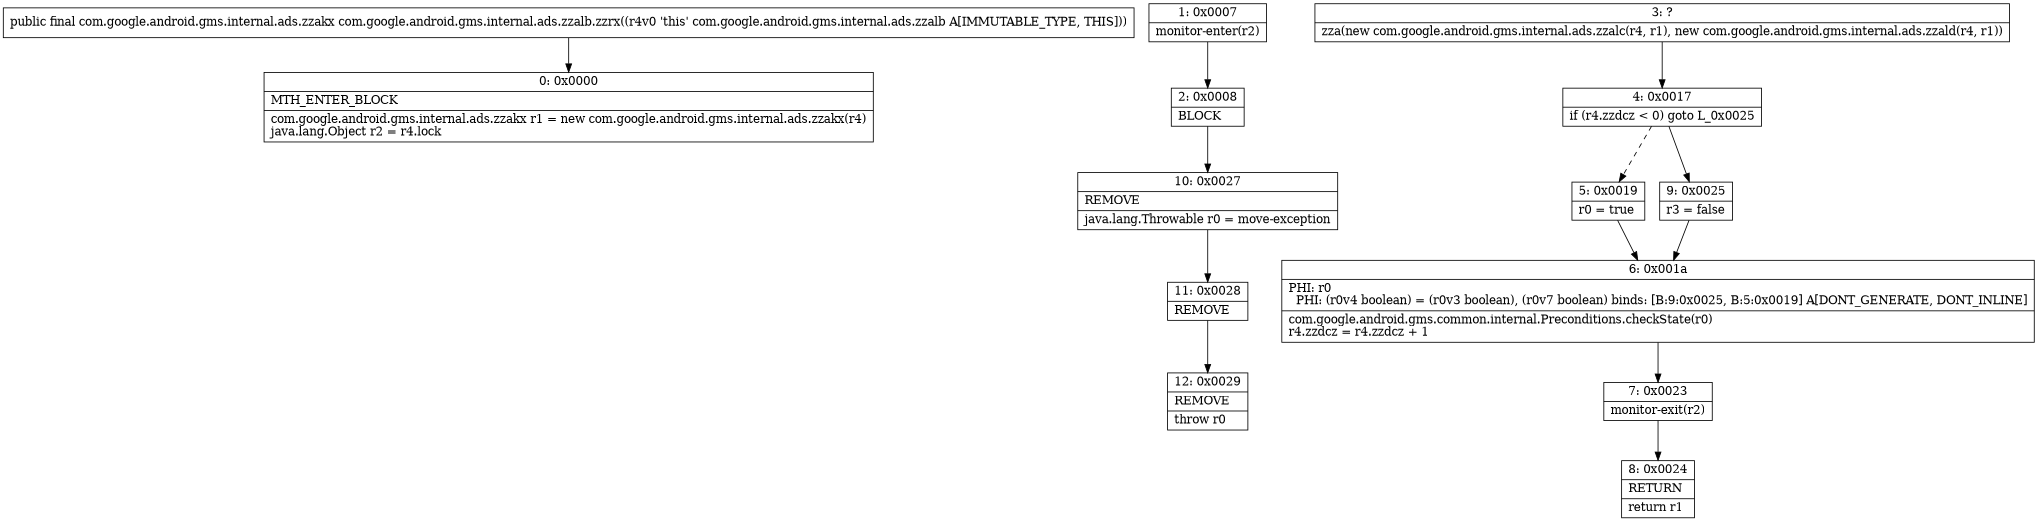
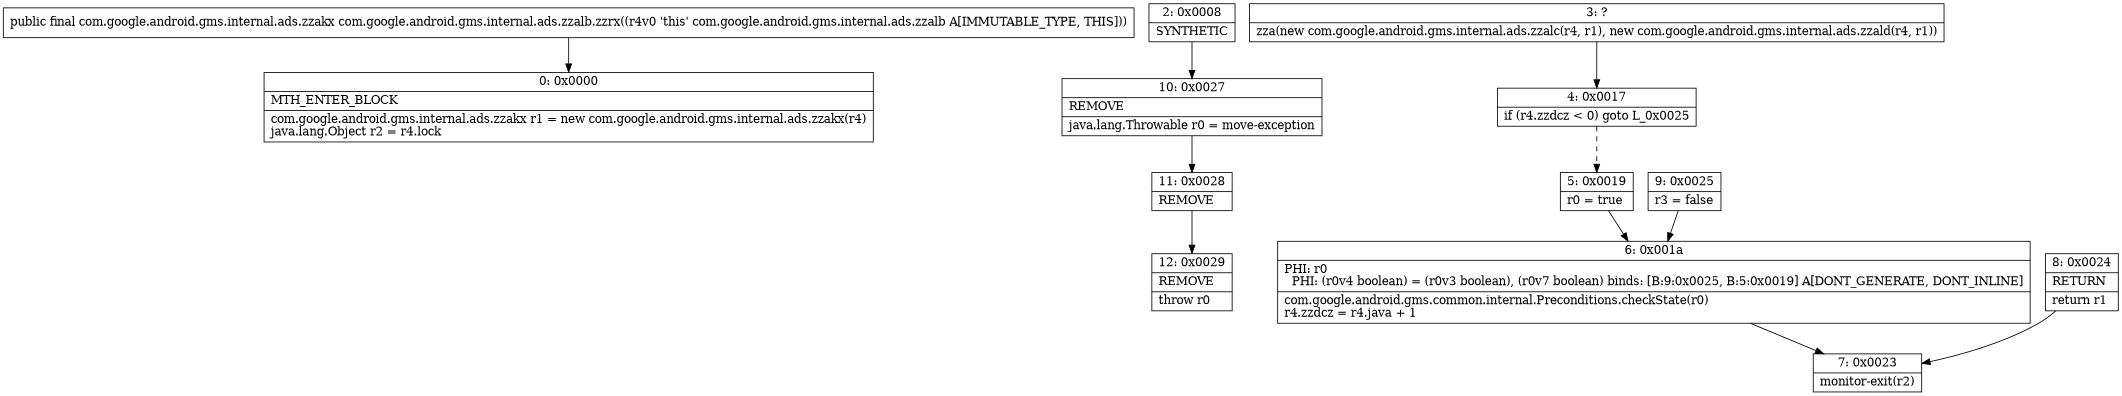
(1208, 23) -> none
(1199, 116) -> (1192, 32)
(1678, 150) -> none
(1359, 332) -> (1351, 313)
(1658, 436) -> (1996, 343)
